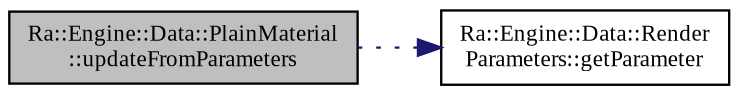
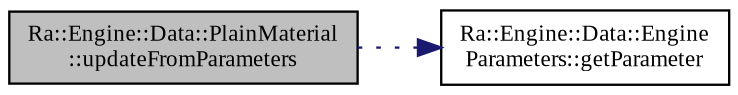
(585, 48) -> (585, 48)
